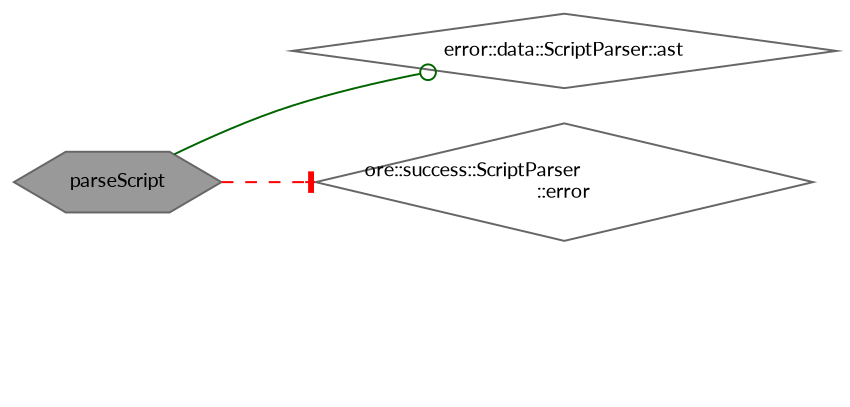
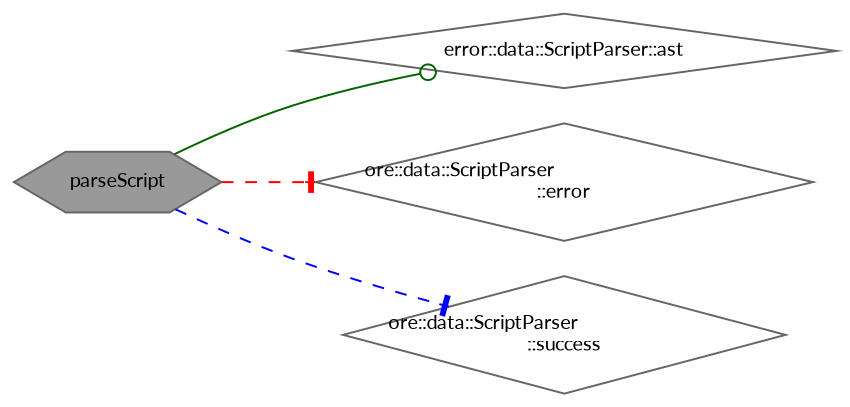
(564, 182) -> (564, 182)
none -> (564, 335)
